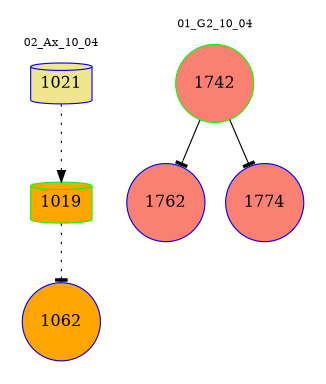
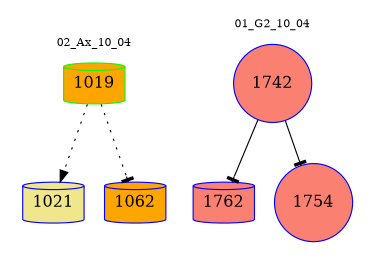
(215, 83) -> (273, 83)
(61, 137) -> (76, 138)
(166, 203) -> (224, 203)
(265, 203) -> (314, 203)
(61, 322) -> (135, 203)
